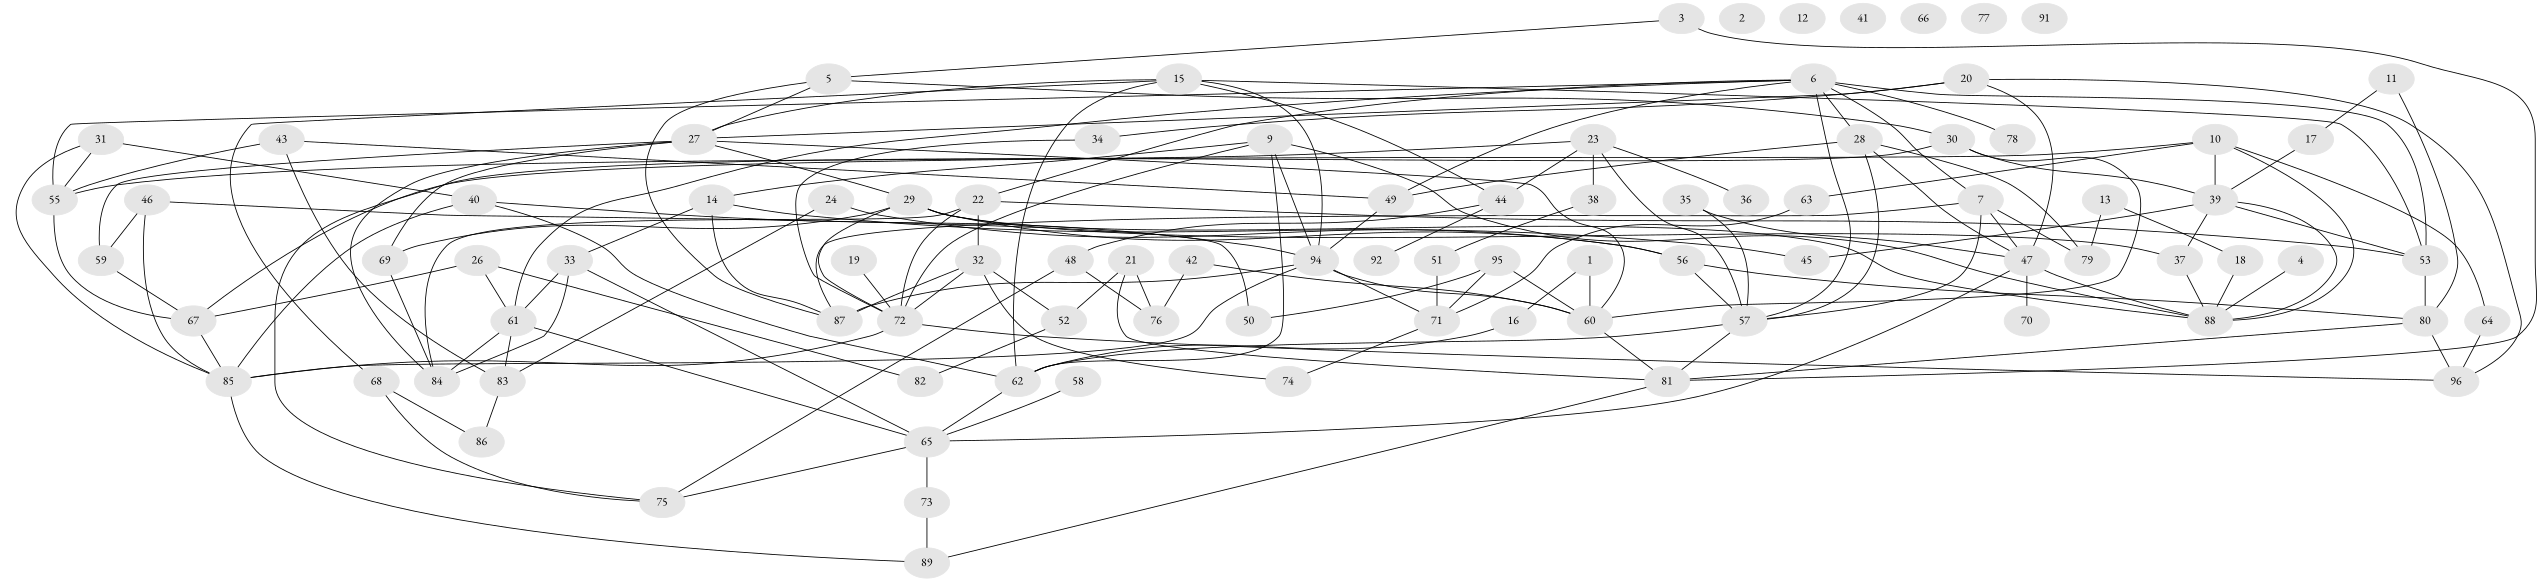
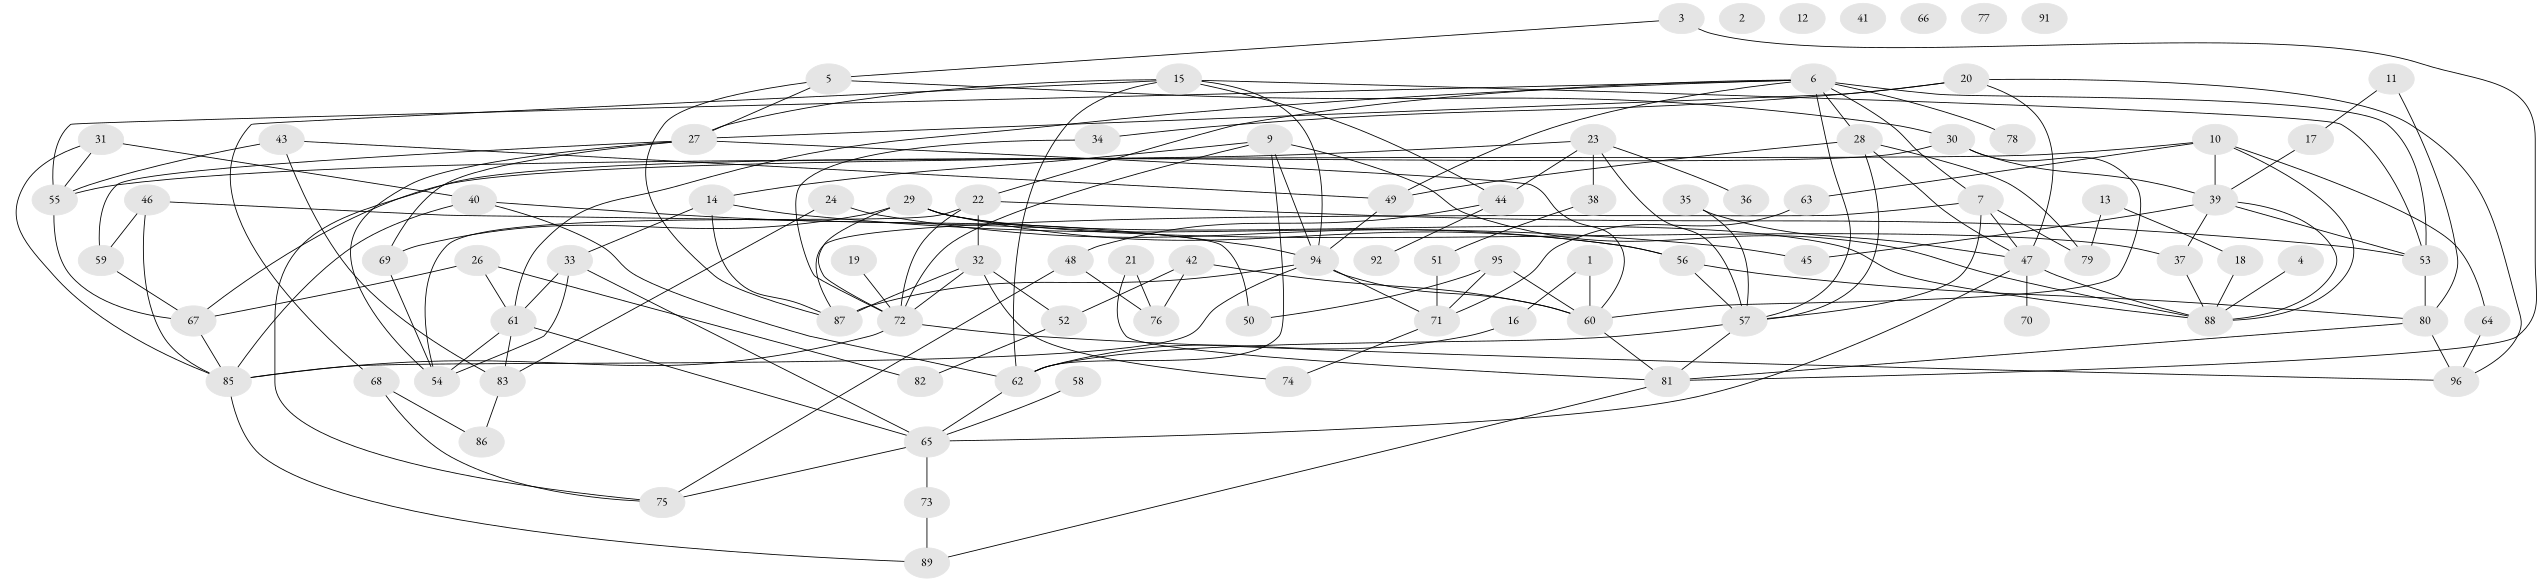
(828, 176) -> none
(1097, 291) -> (1128, 291)
(437, 381) -> (437, 381)
